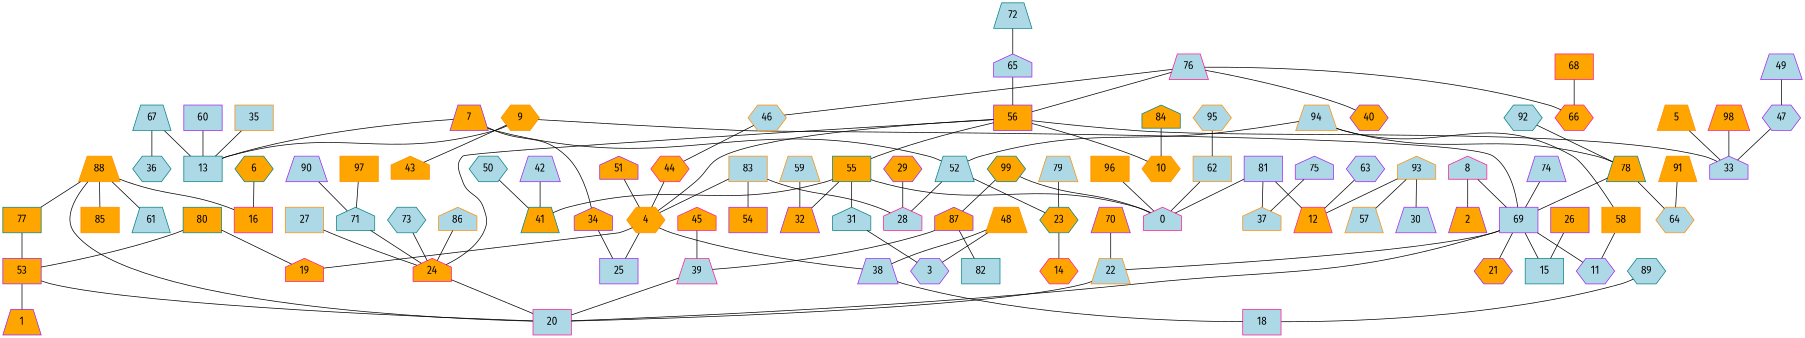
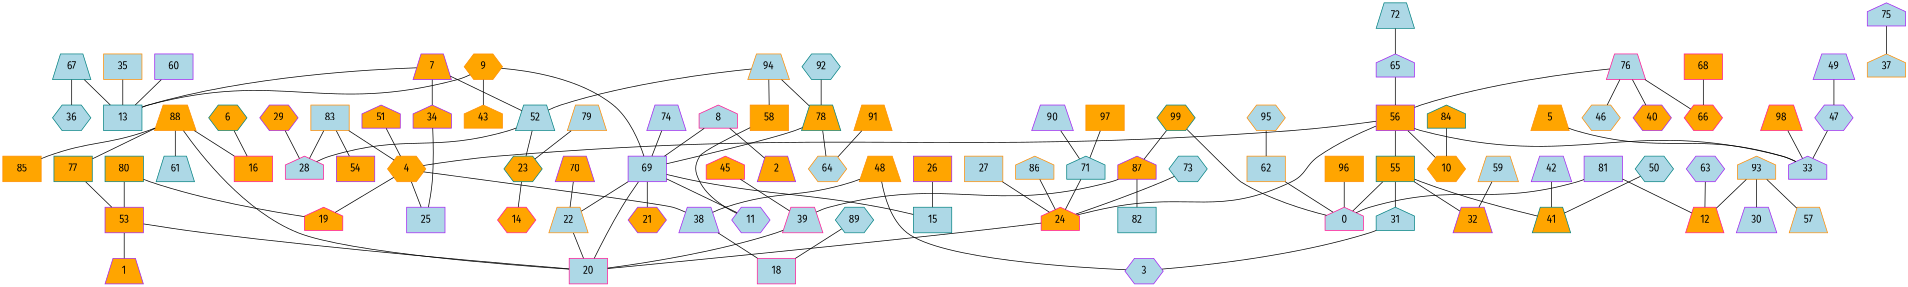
(670, 169) -> none
(1263, 195) -> none
